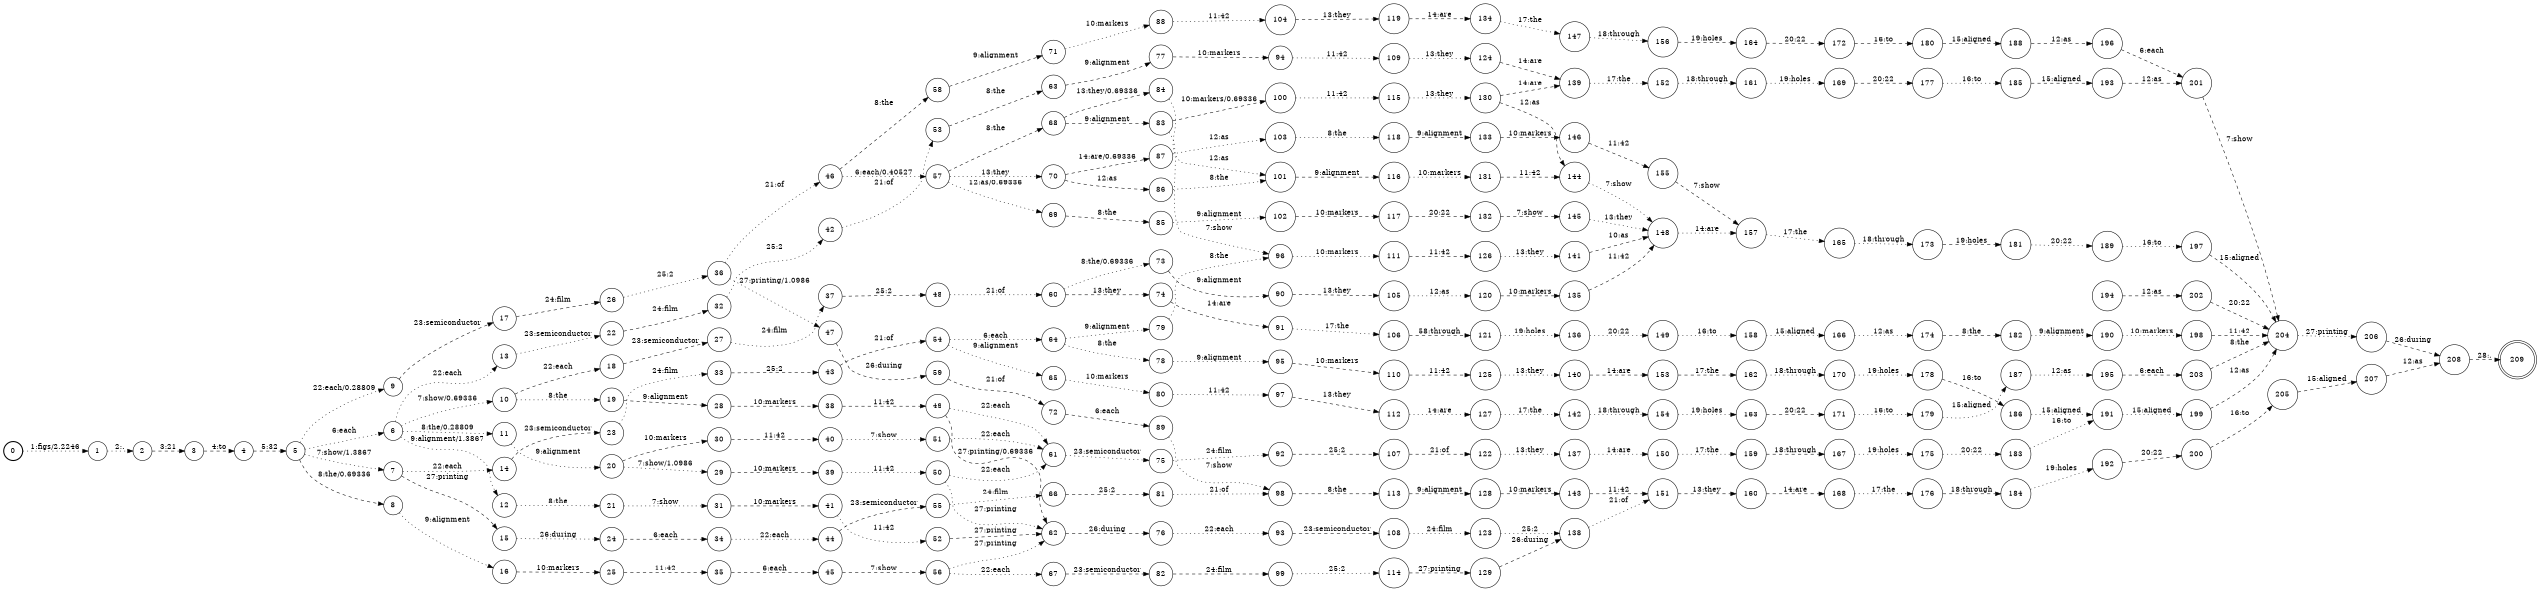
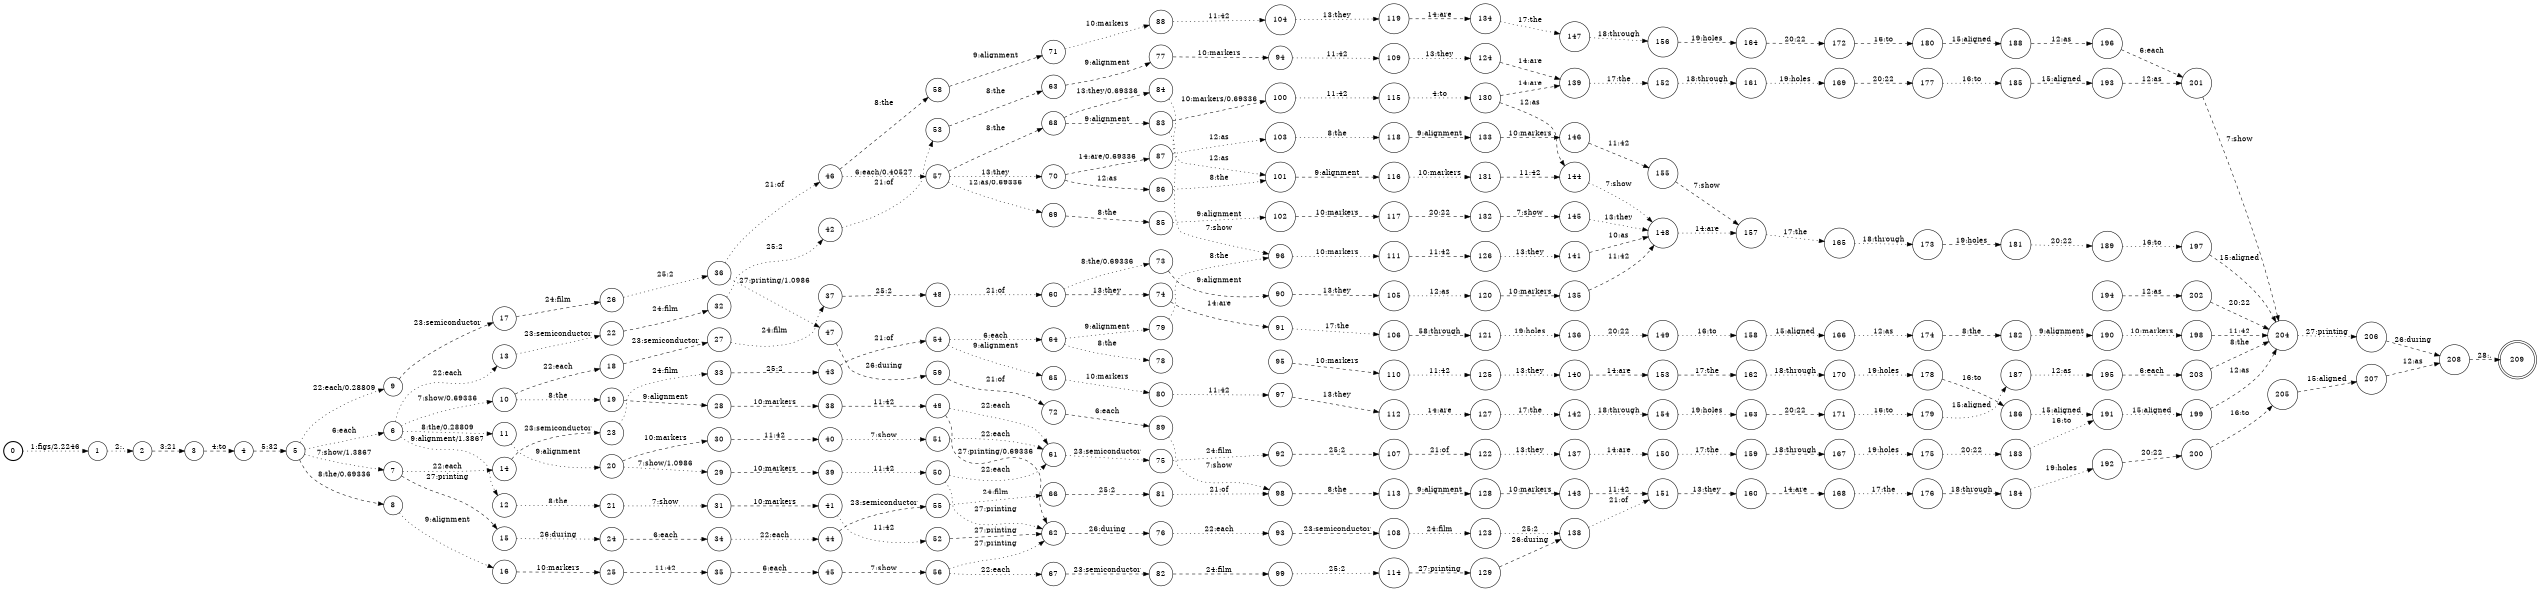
(1335, 19) -> (1335, 19)
(1440, 94) -> (1440, 94)
(1218, 362) -> none
(1437, 375) -> (1437, 375)
